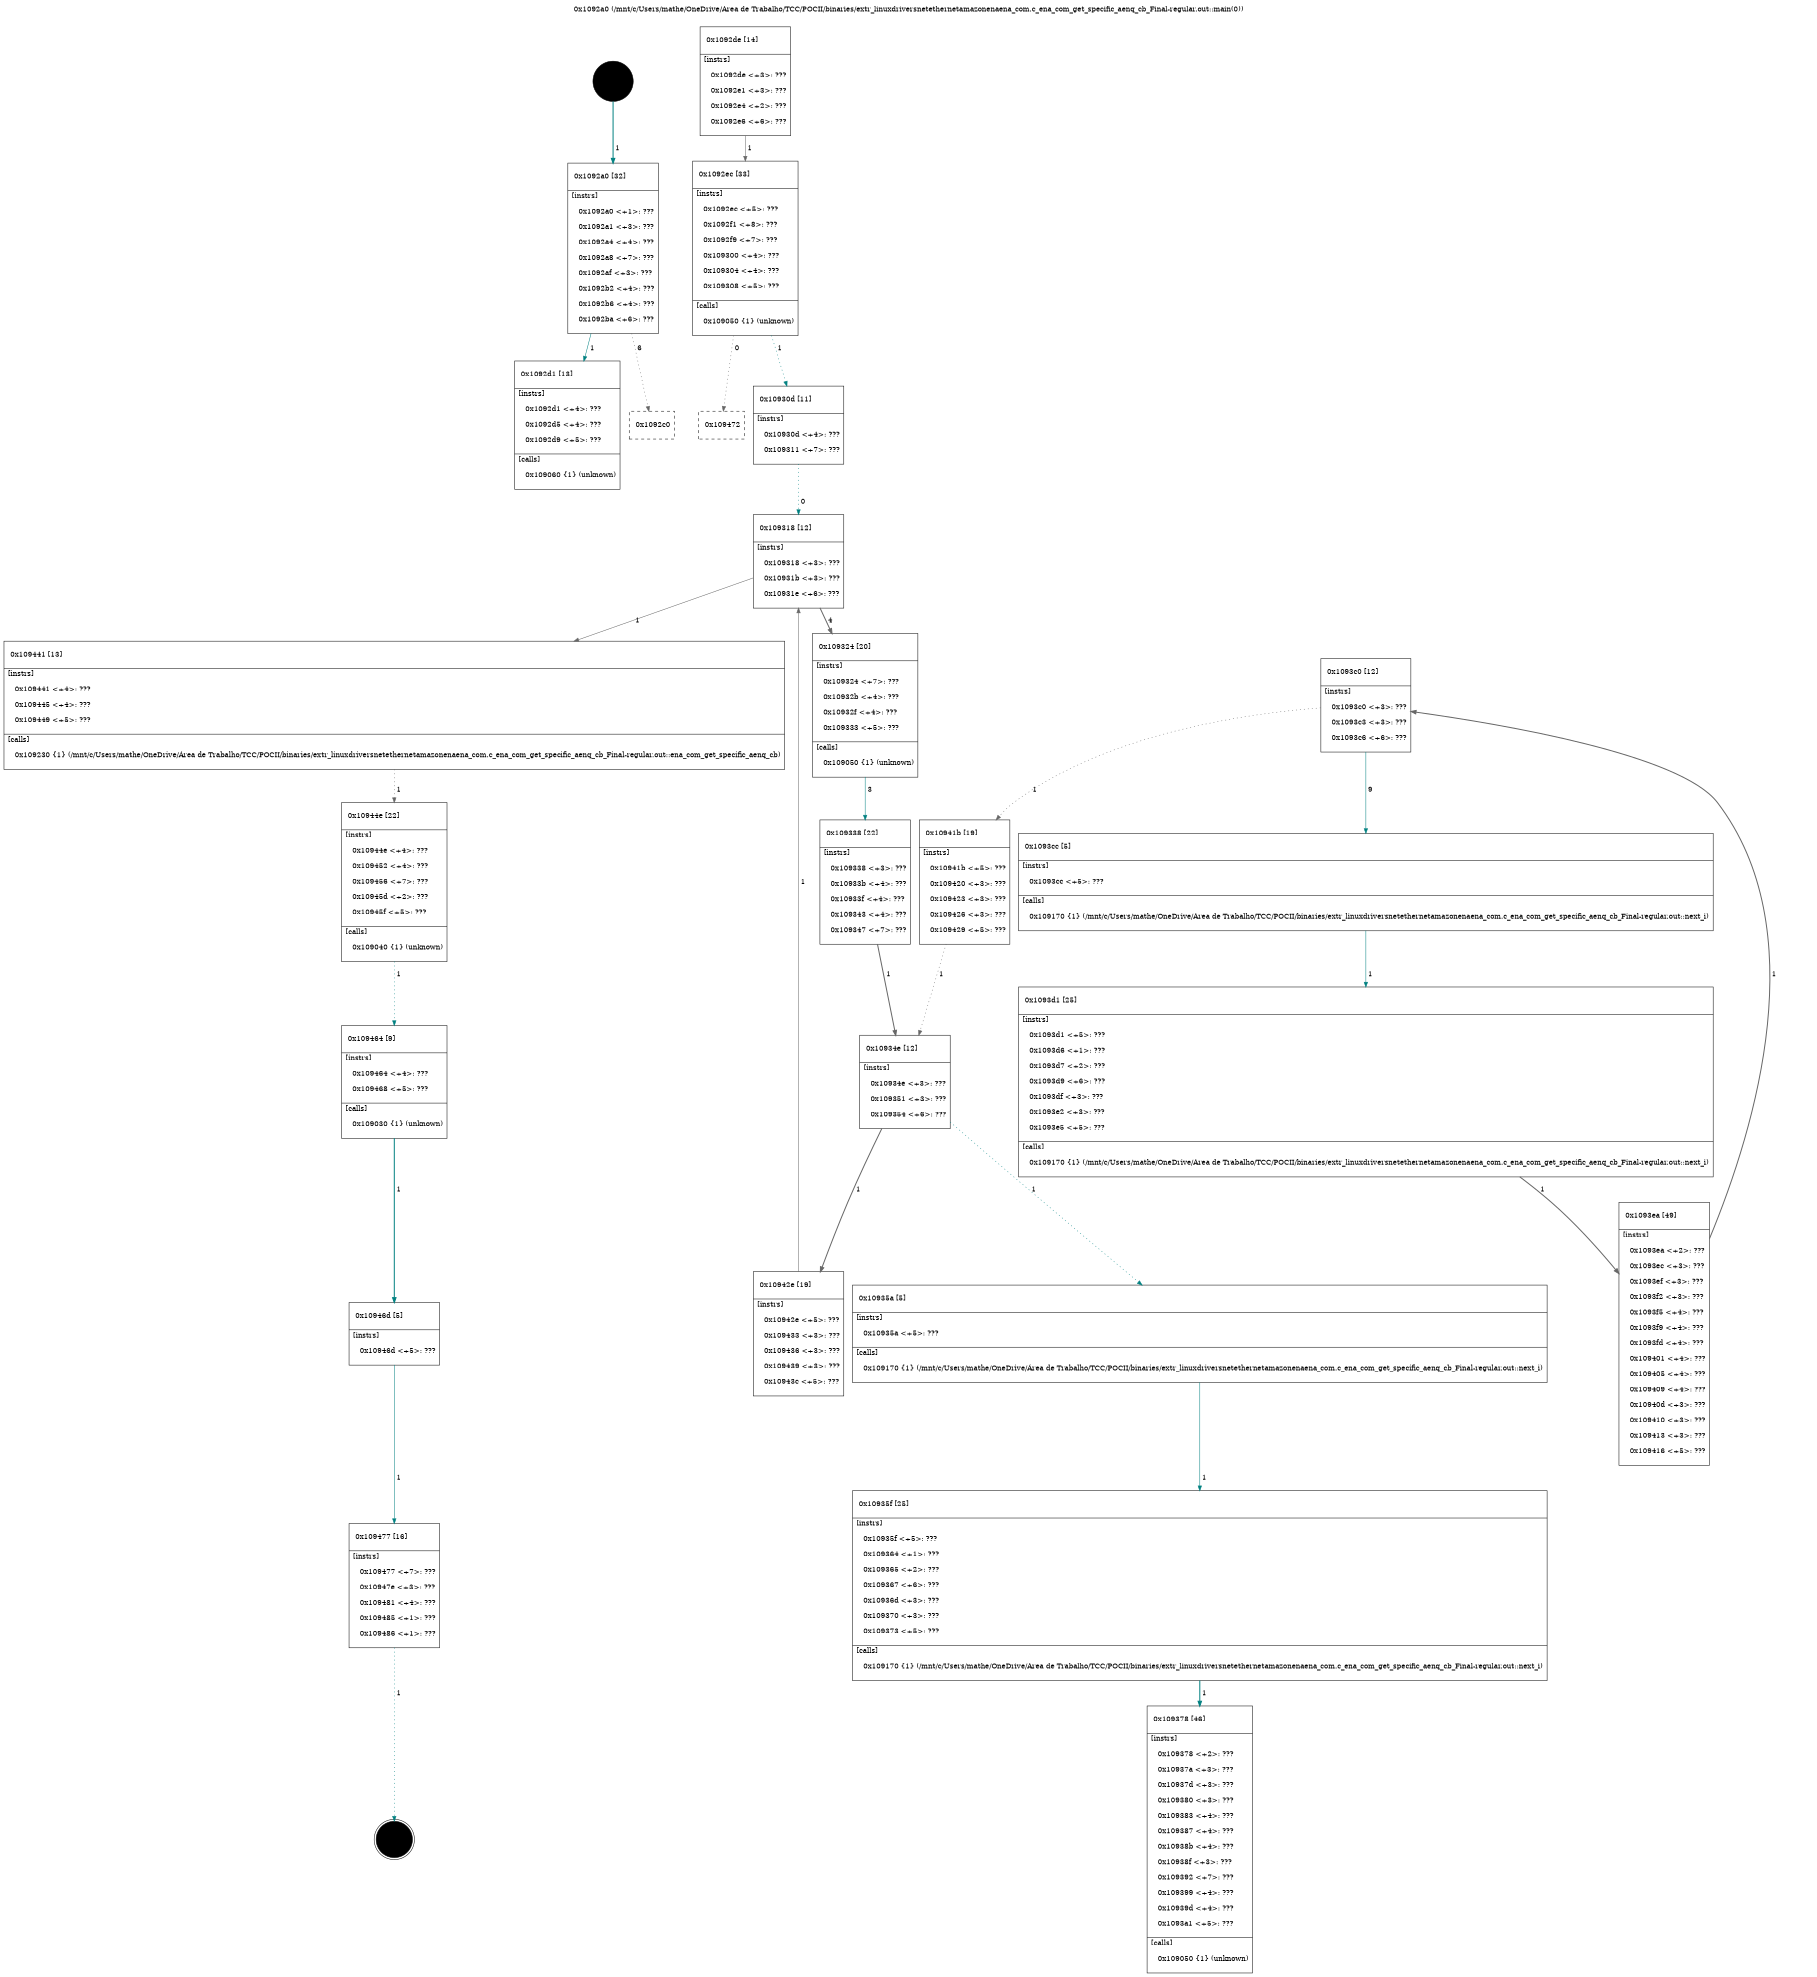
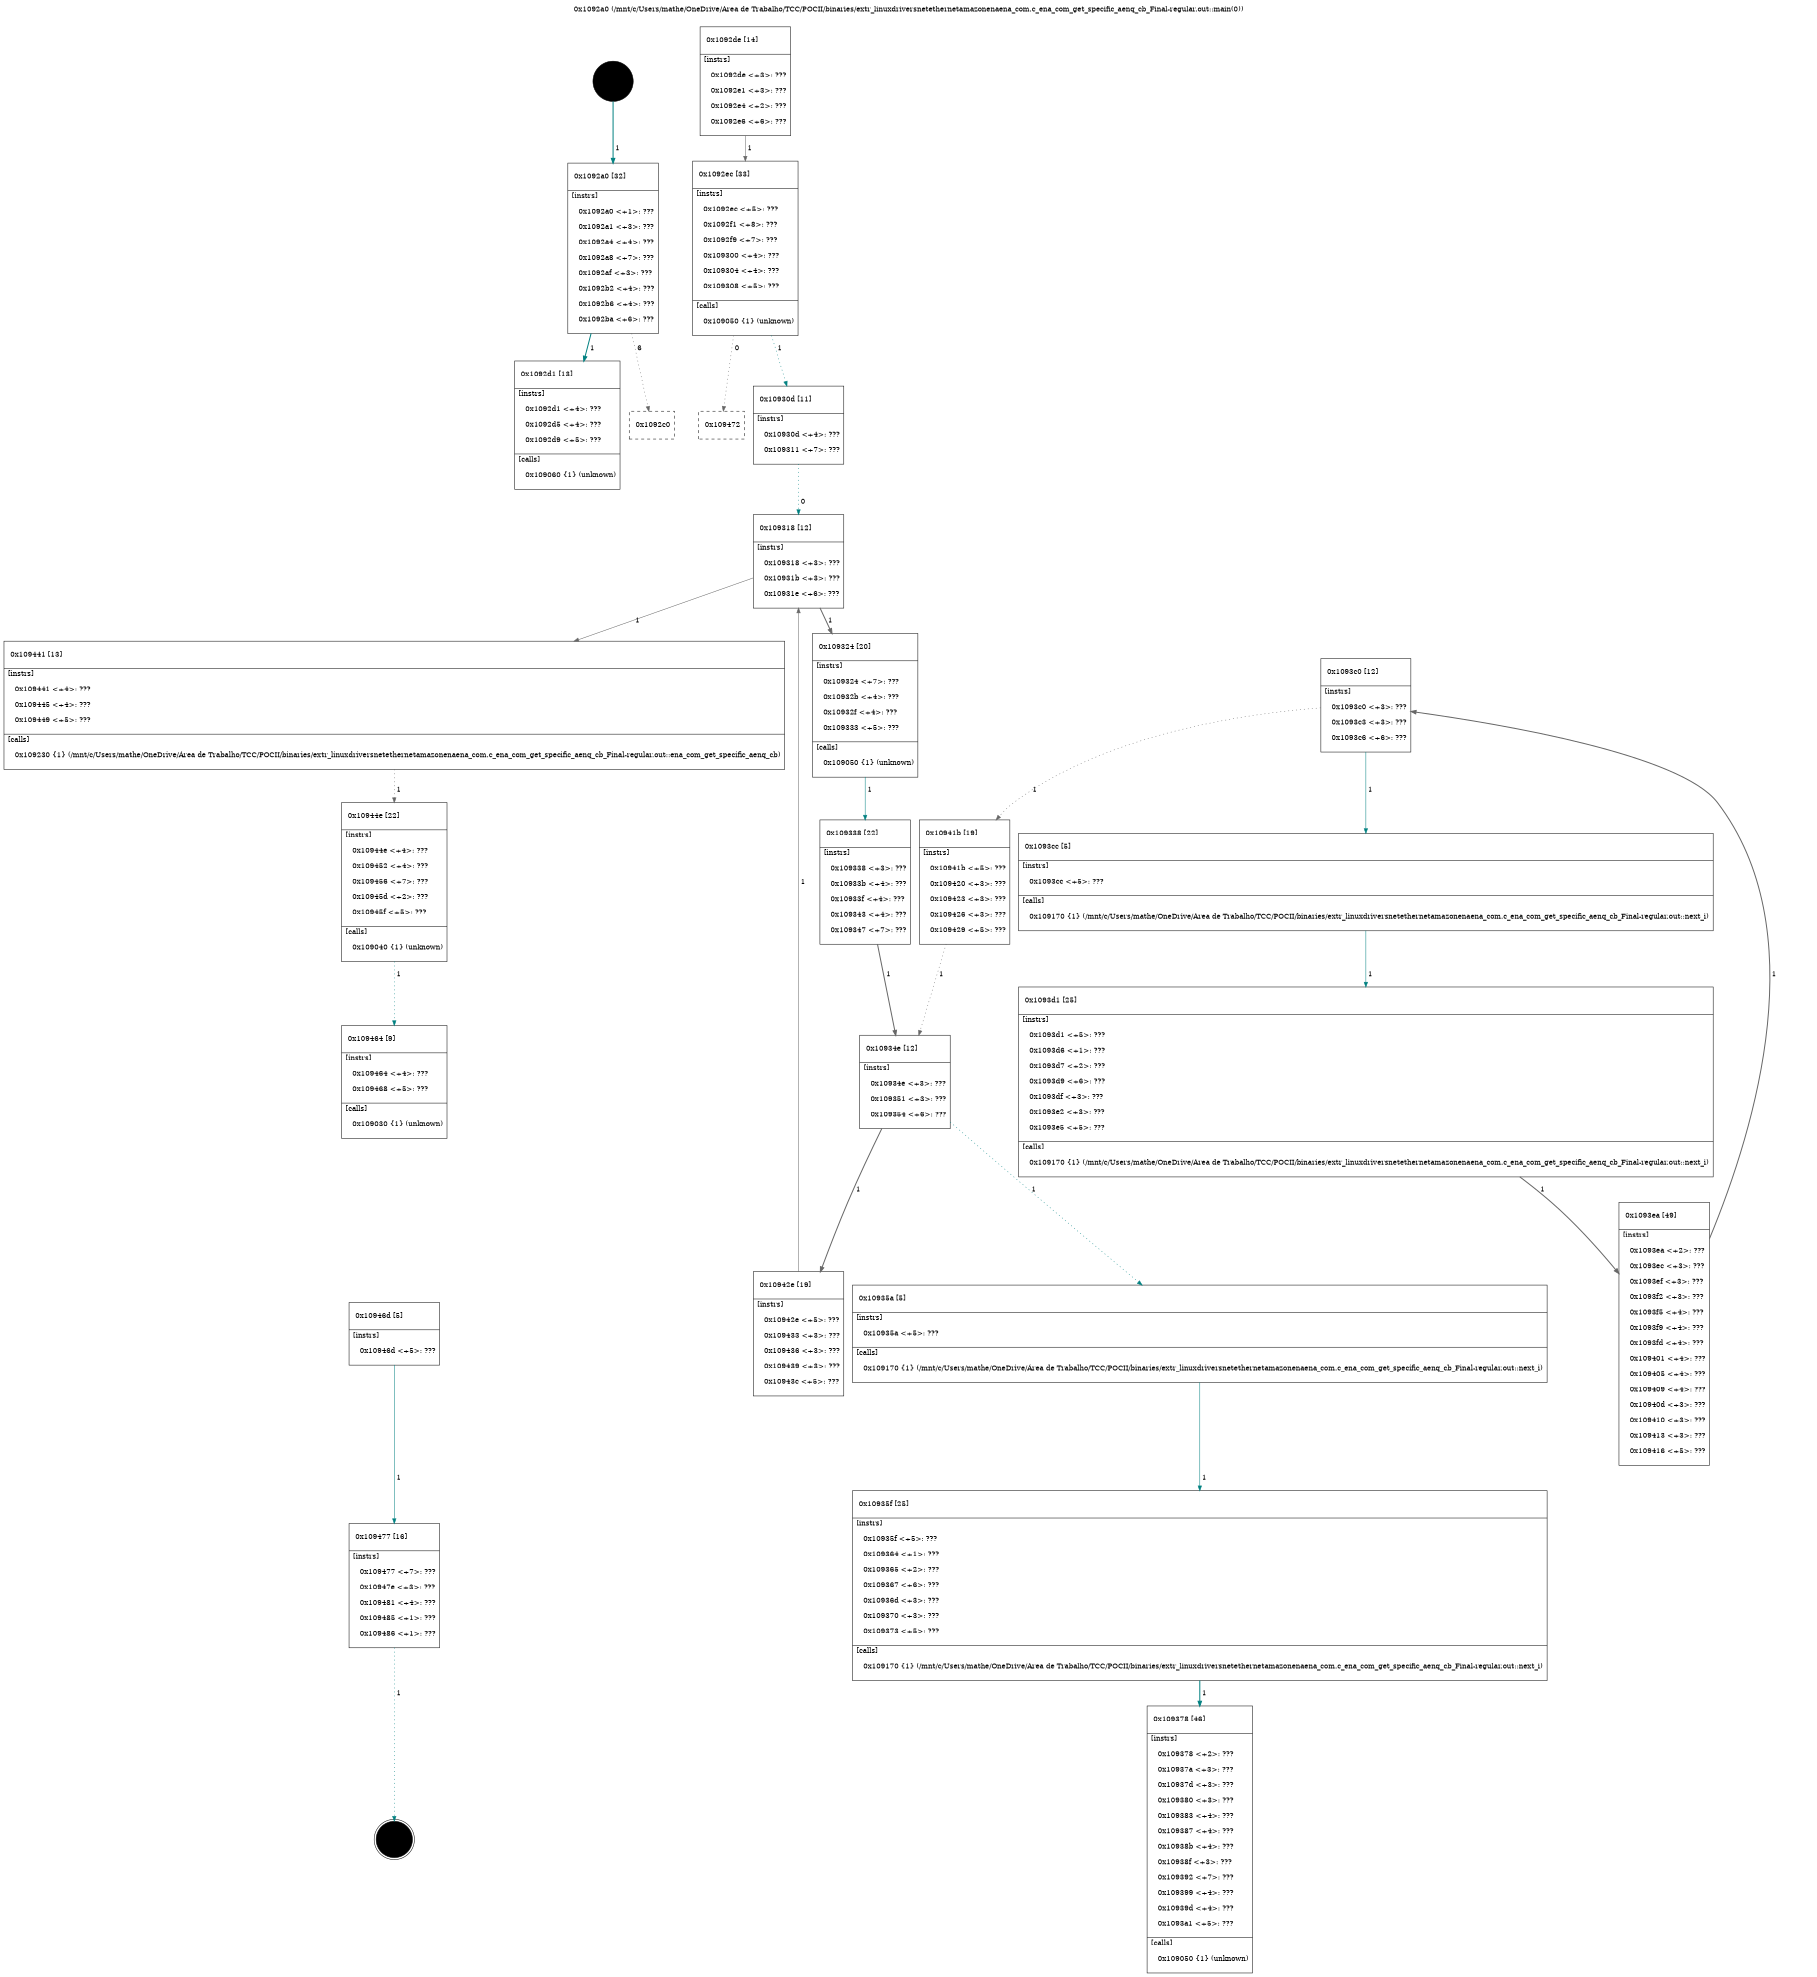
(588, 345) -> (588, 345)
(829, 621) -> (829, 621)
(869, 790) -> (869, 790)
(1369, 790) -> (1369, 790)
(394, 1218) -> none
